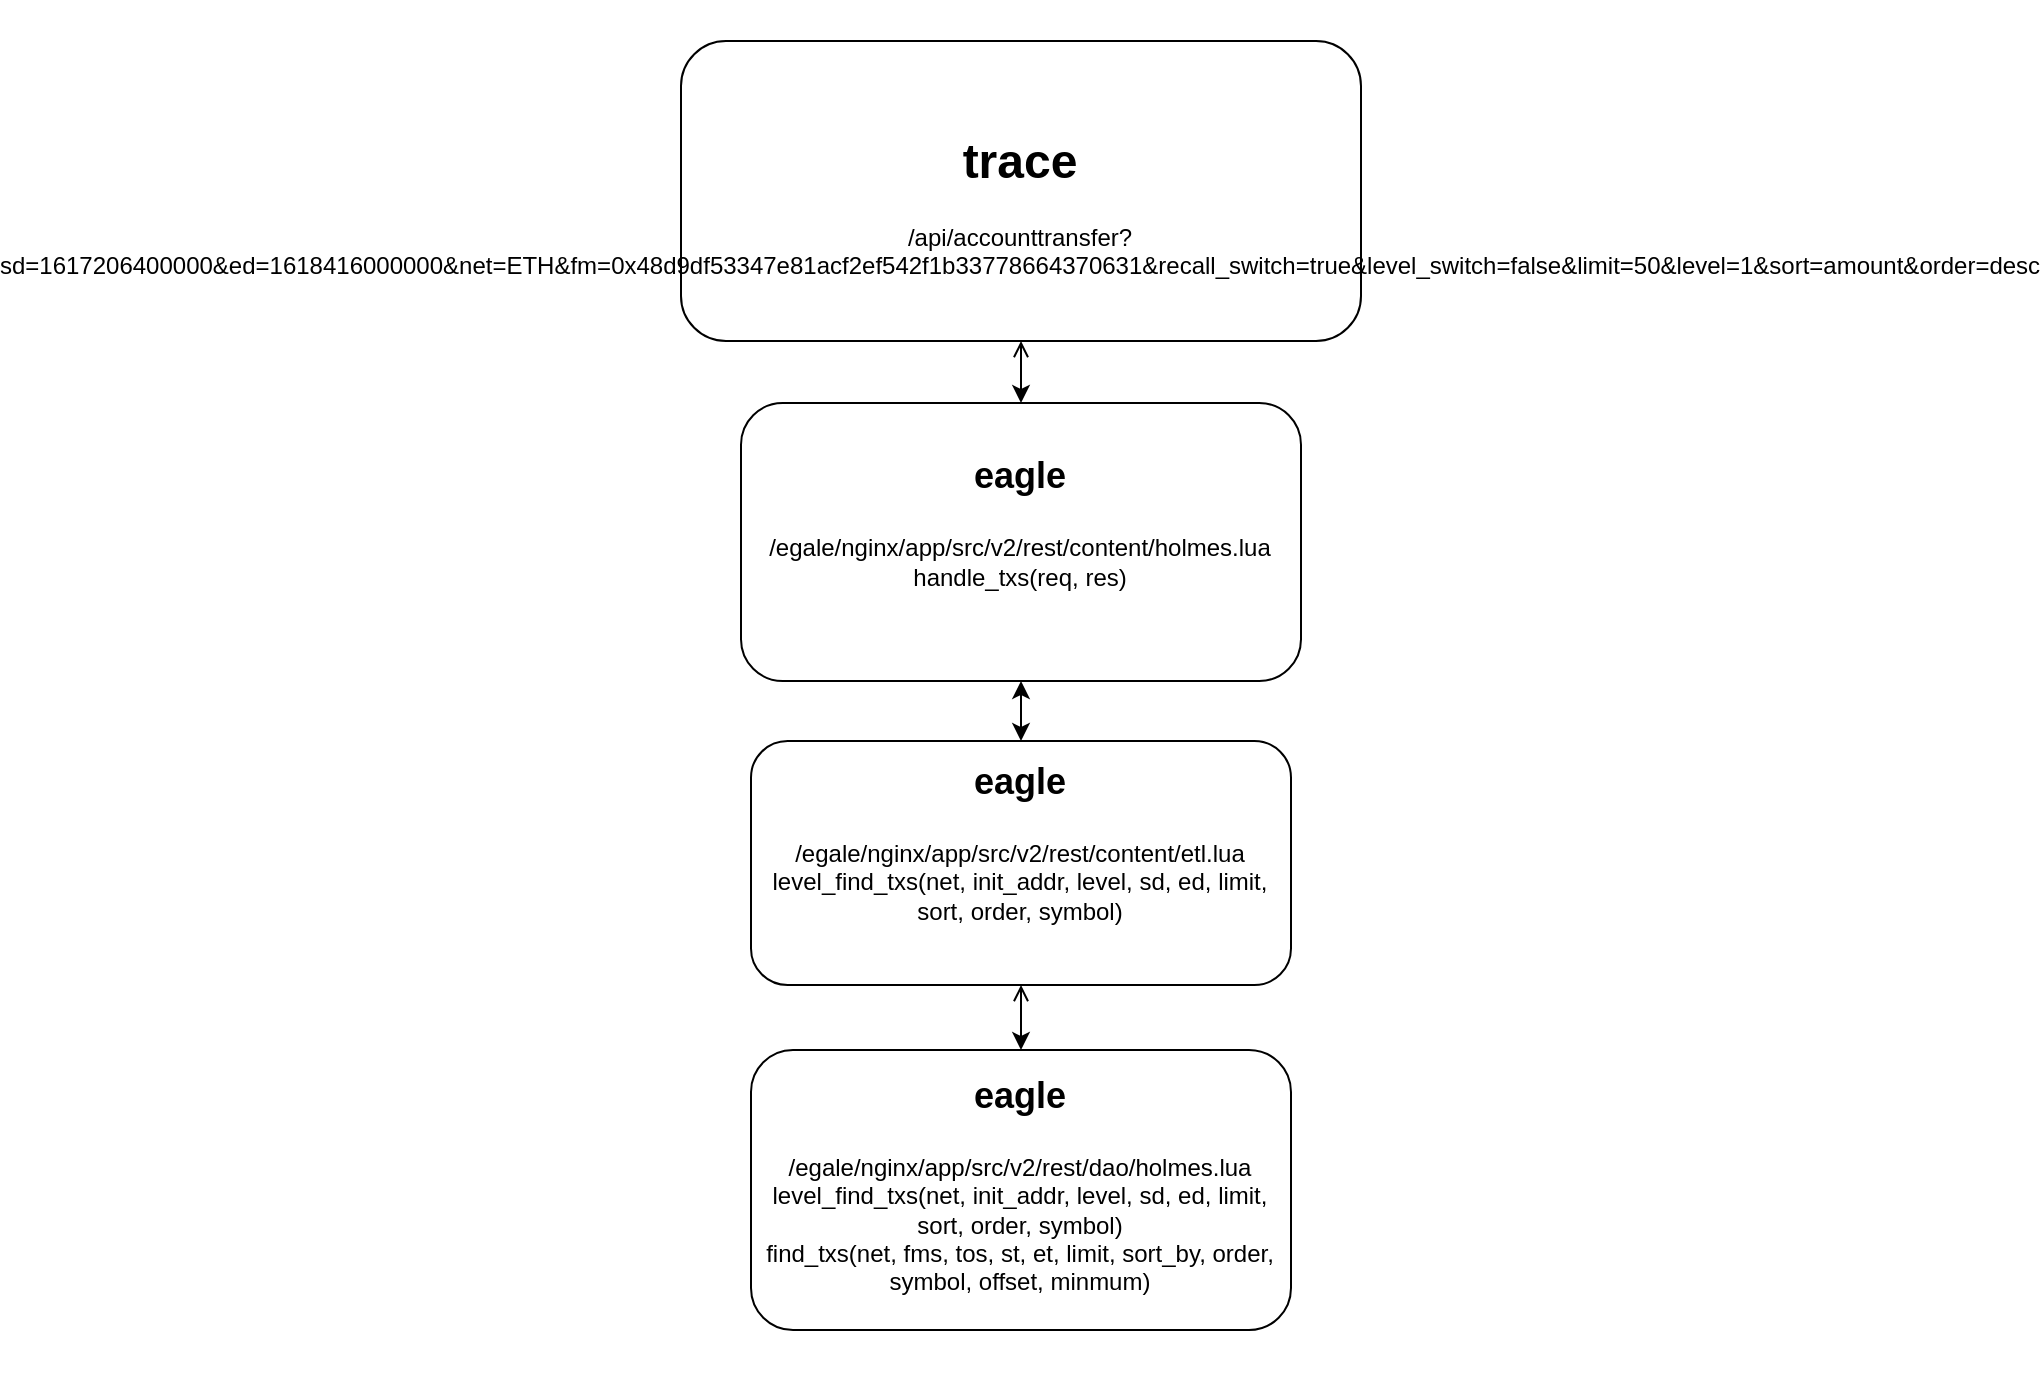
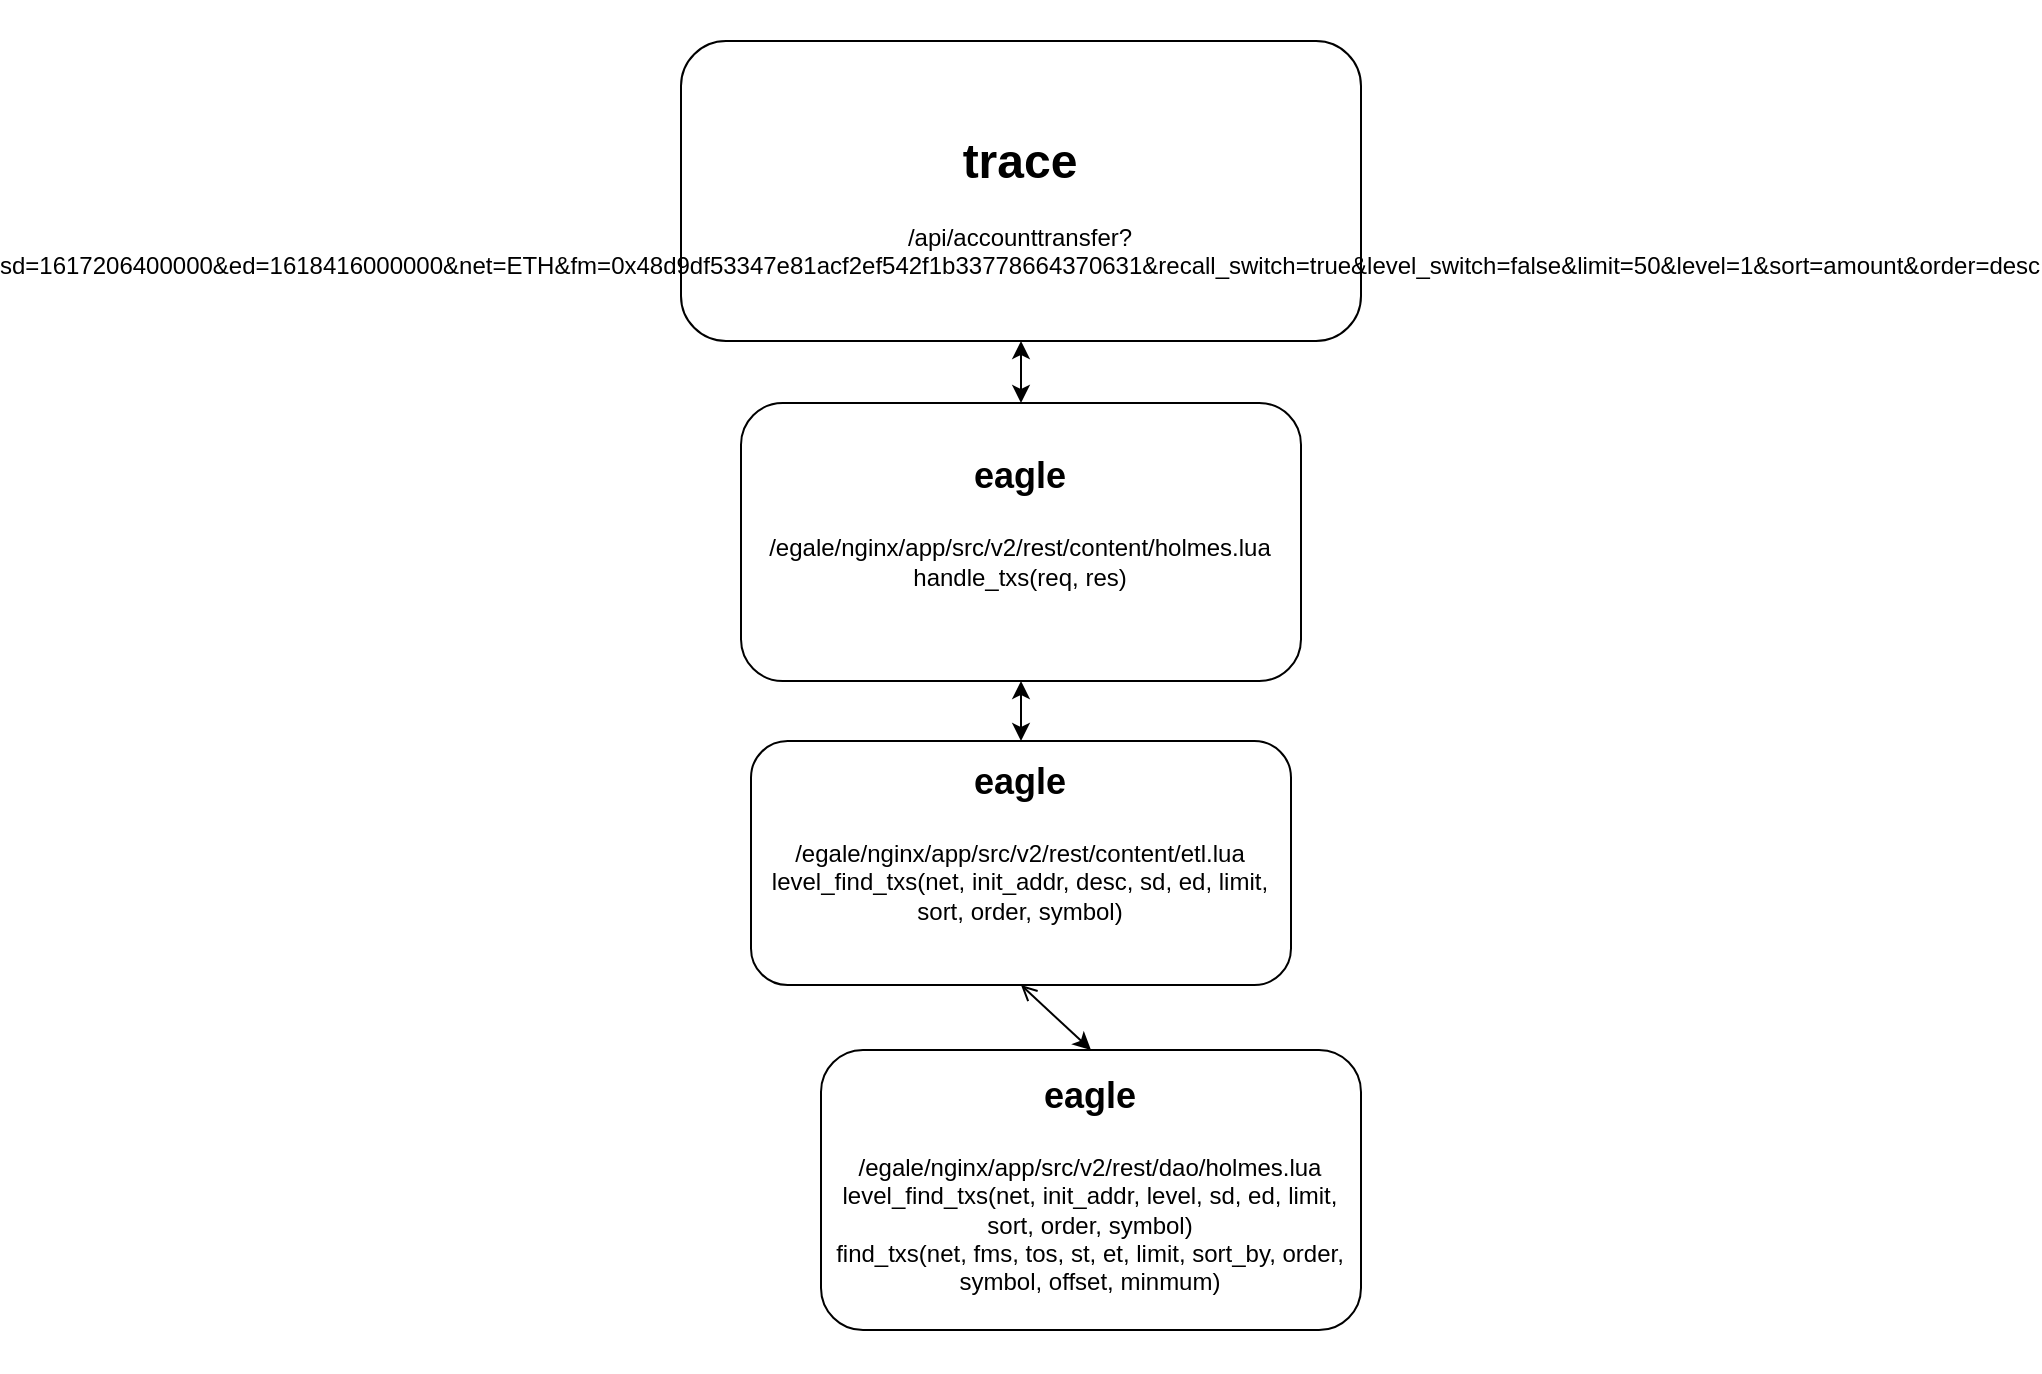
(1021, 353) -> (1021, 356)
(1021, 863) -> (1021, 863)
(1021, 1190) -> (1091, 1190)
